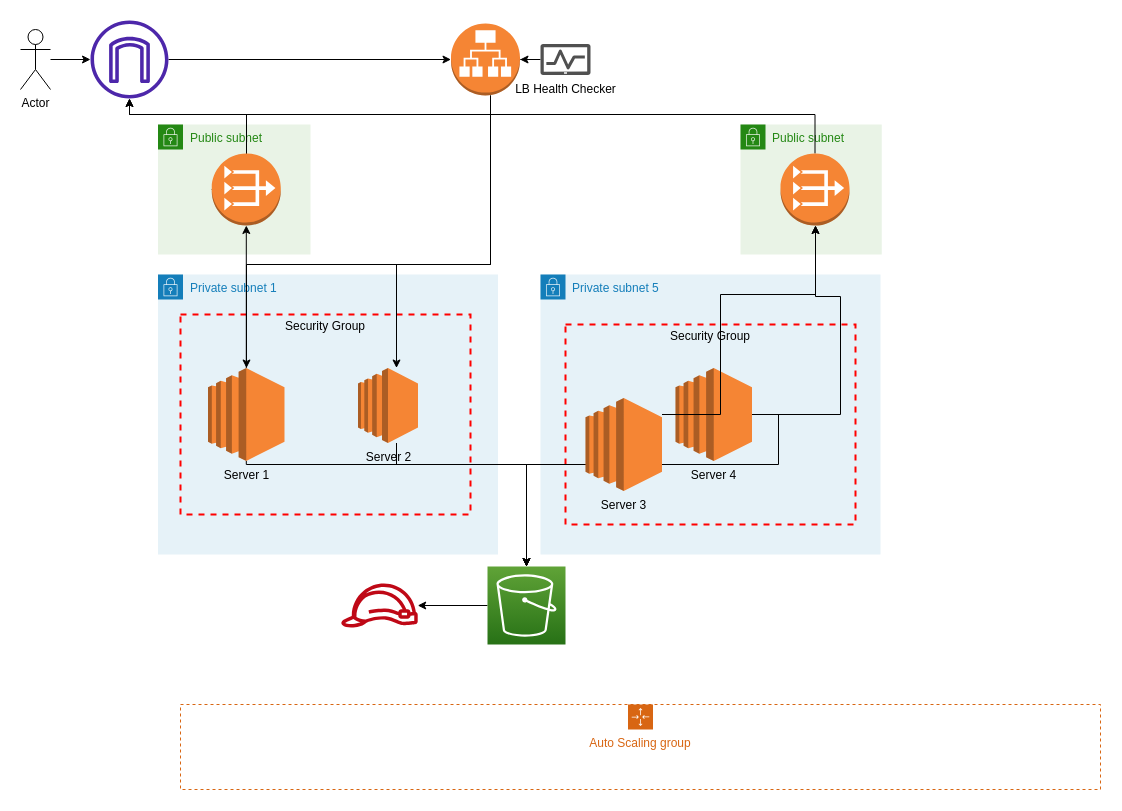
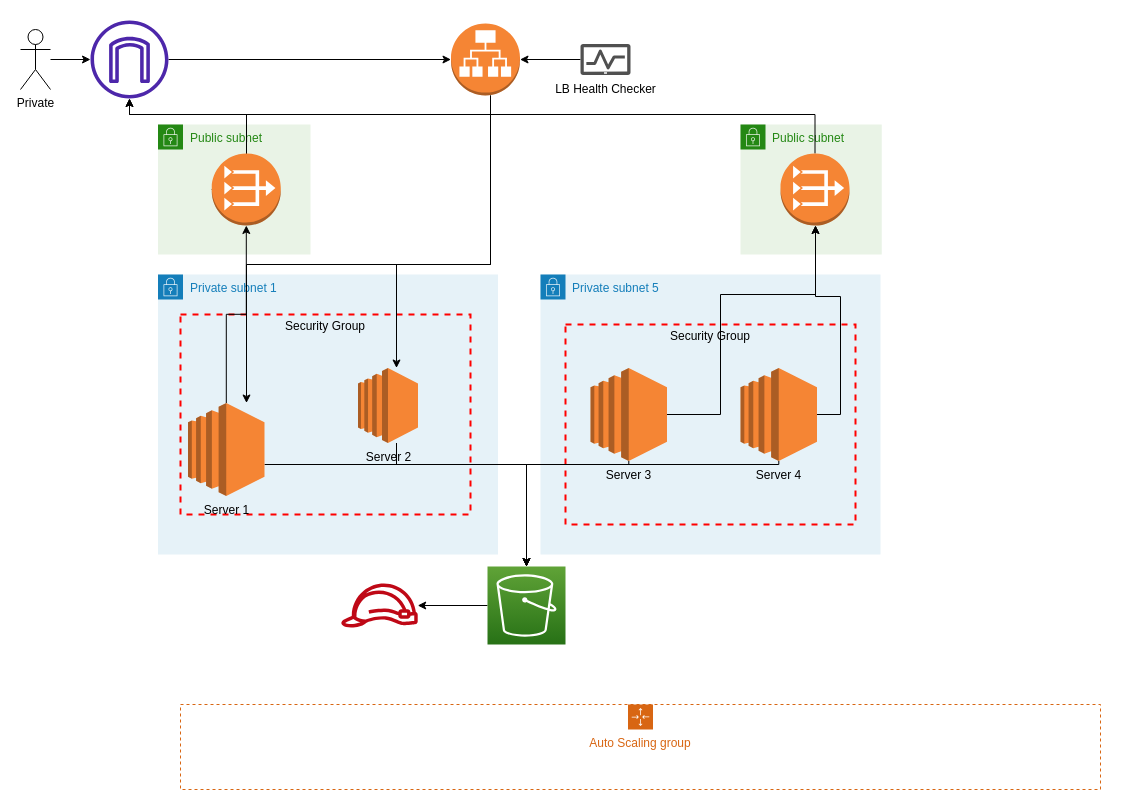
(566, 60) -> (606, 60)
(36, 104) -> (36, 104)
(246, 415) -> (226, 450)
(714, 415) -> (779, 415)
(624, 445) -> (629, 415)
